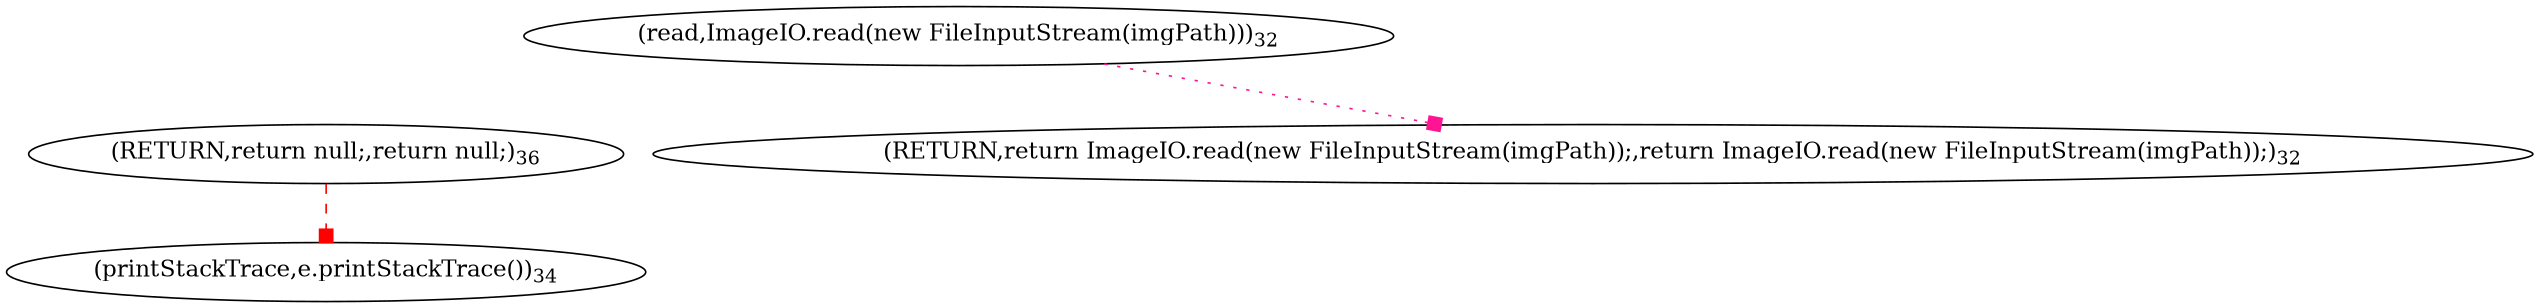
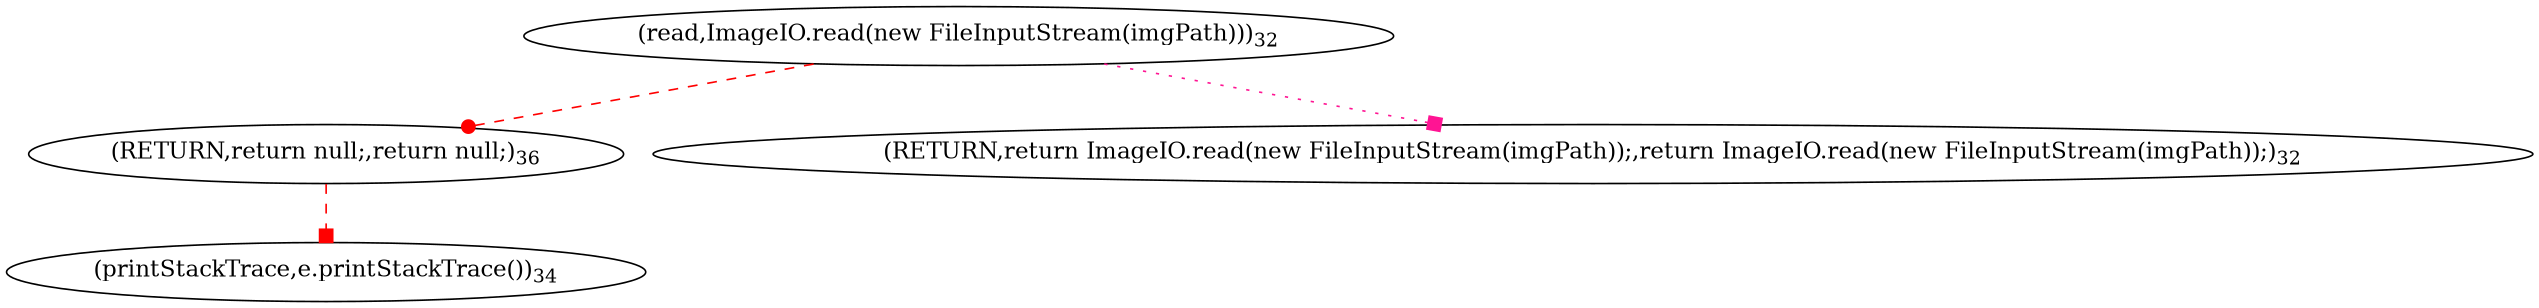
none -> (644, 95)
